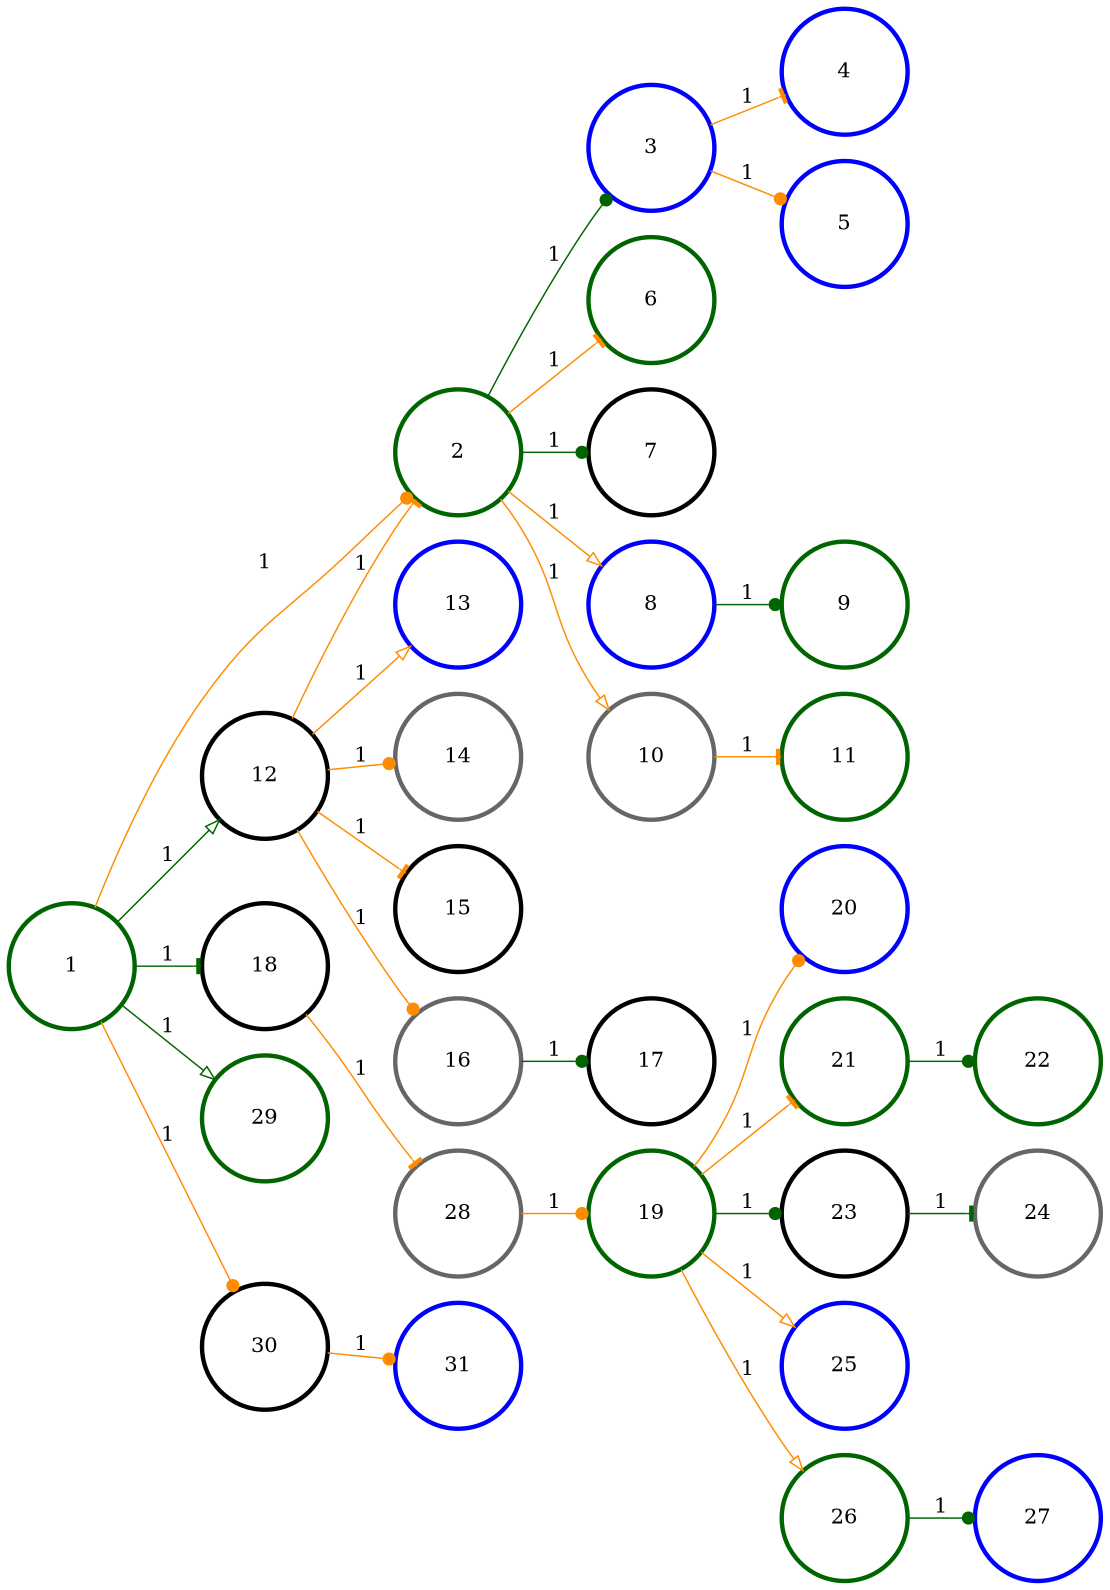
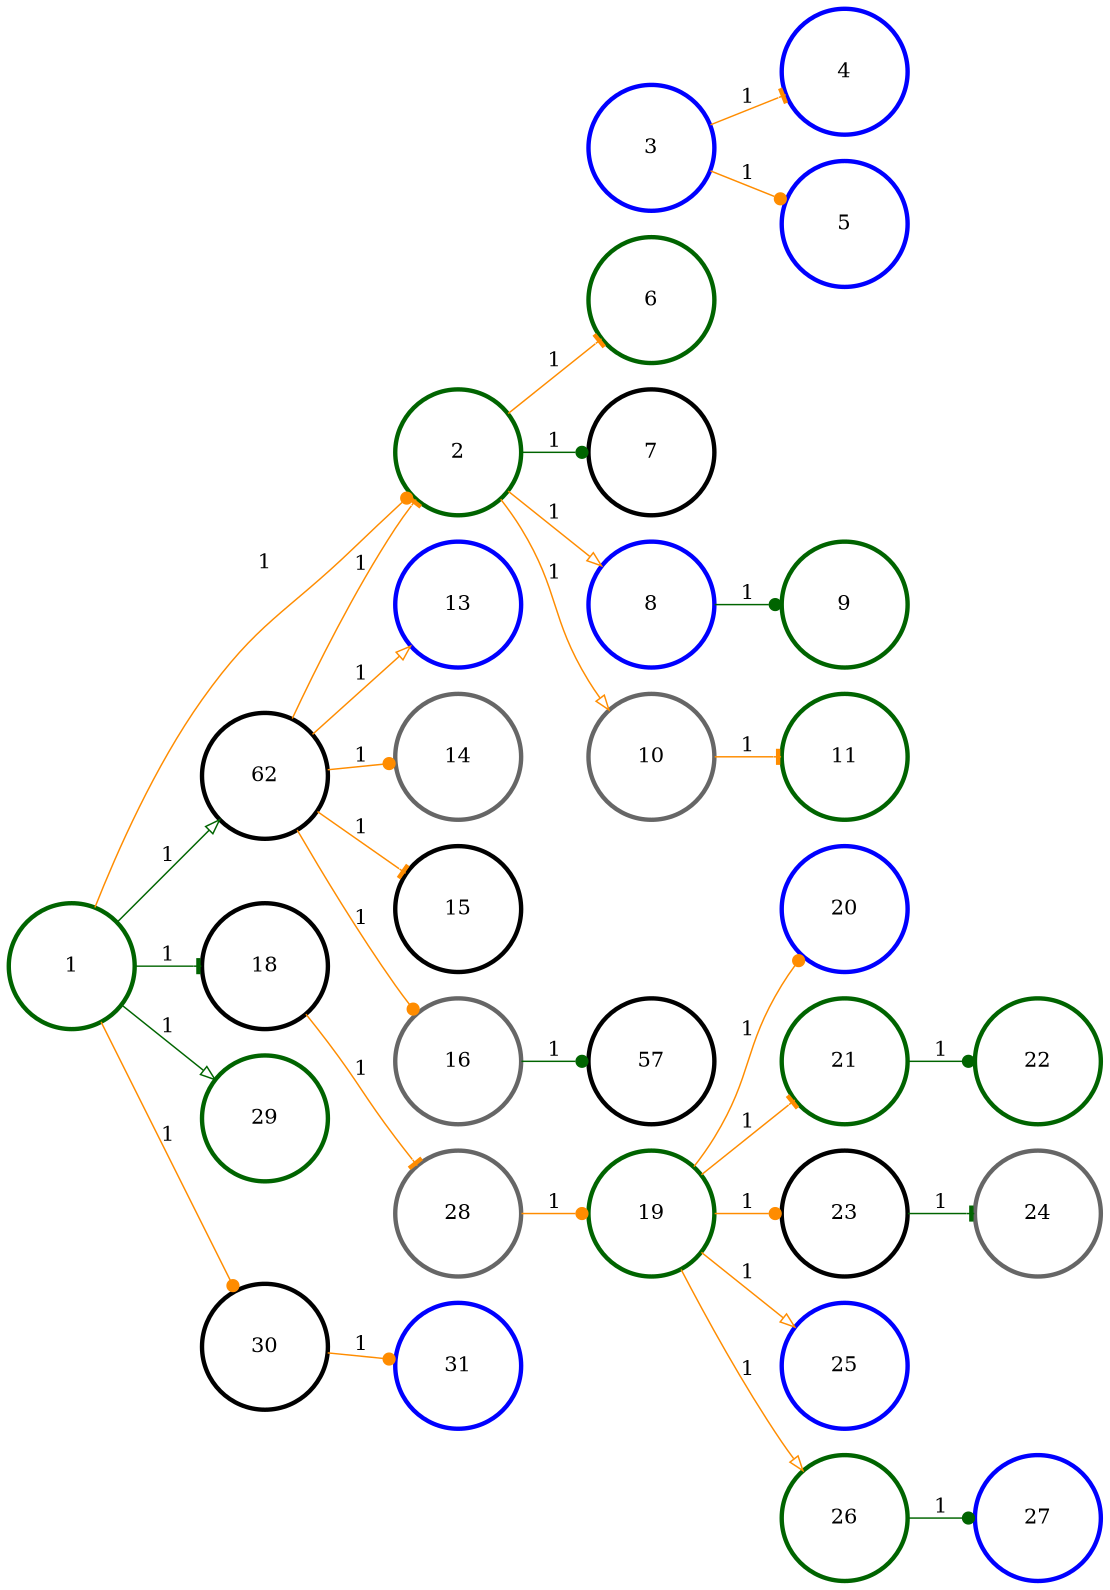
(542, 298) -> none
(265, 776) -> (265, 776)
(651, 1061) -> (651, 1061)
(742, 1214) -> (742, 1214)
